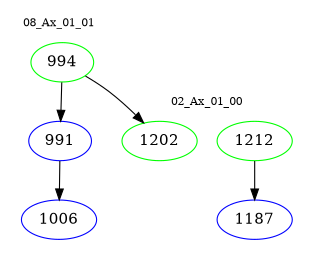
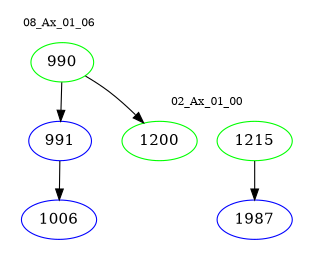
(59, 24) -> (59, 24)
(62, 62) -> (62, 62)
(160, 141) -> (160, 141)
(255, 141) -> (255, 141)
(255, 220) -> (255, 220)
